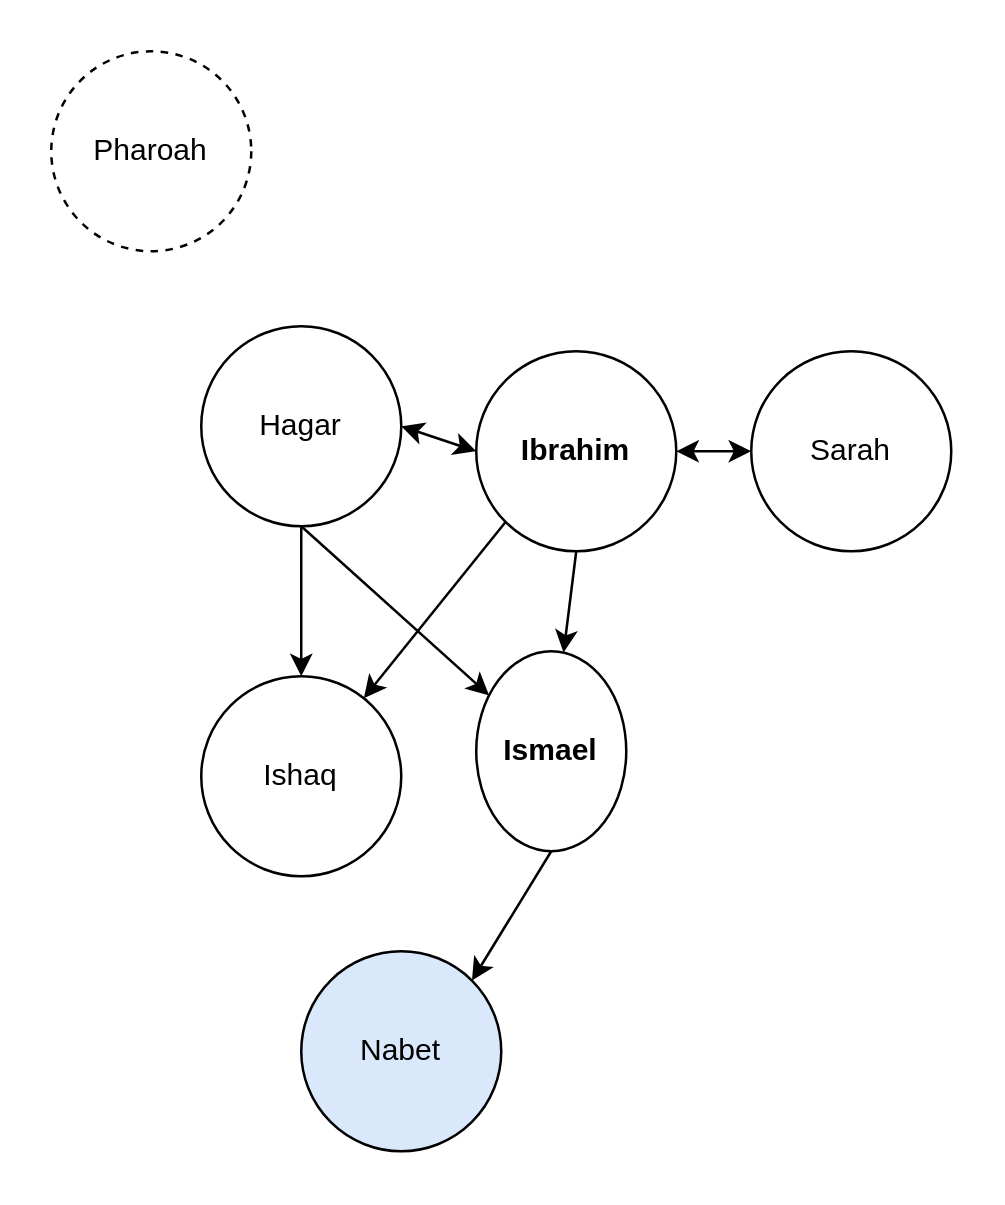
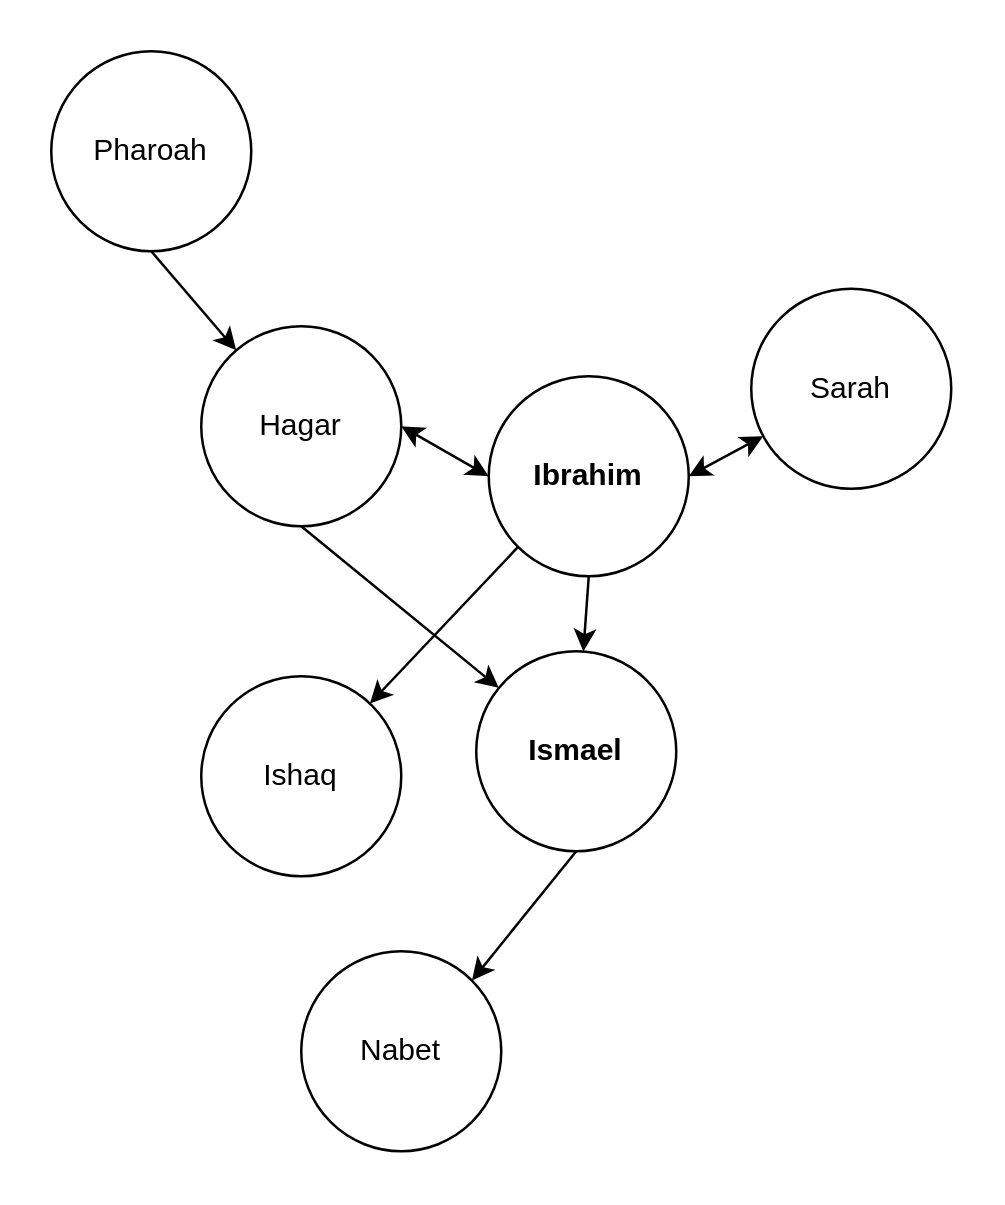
(151, 151) -> (151, 151)
none -> (189, 295)
(576, 451) -> (589, 476)
(851, 451) -> (851, 389)
(301, 593) -> none
(551, 751) -> (576, 751)
(401, 1051) -> (401, 1051)
